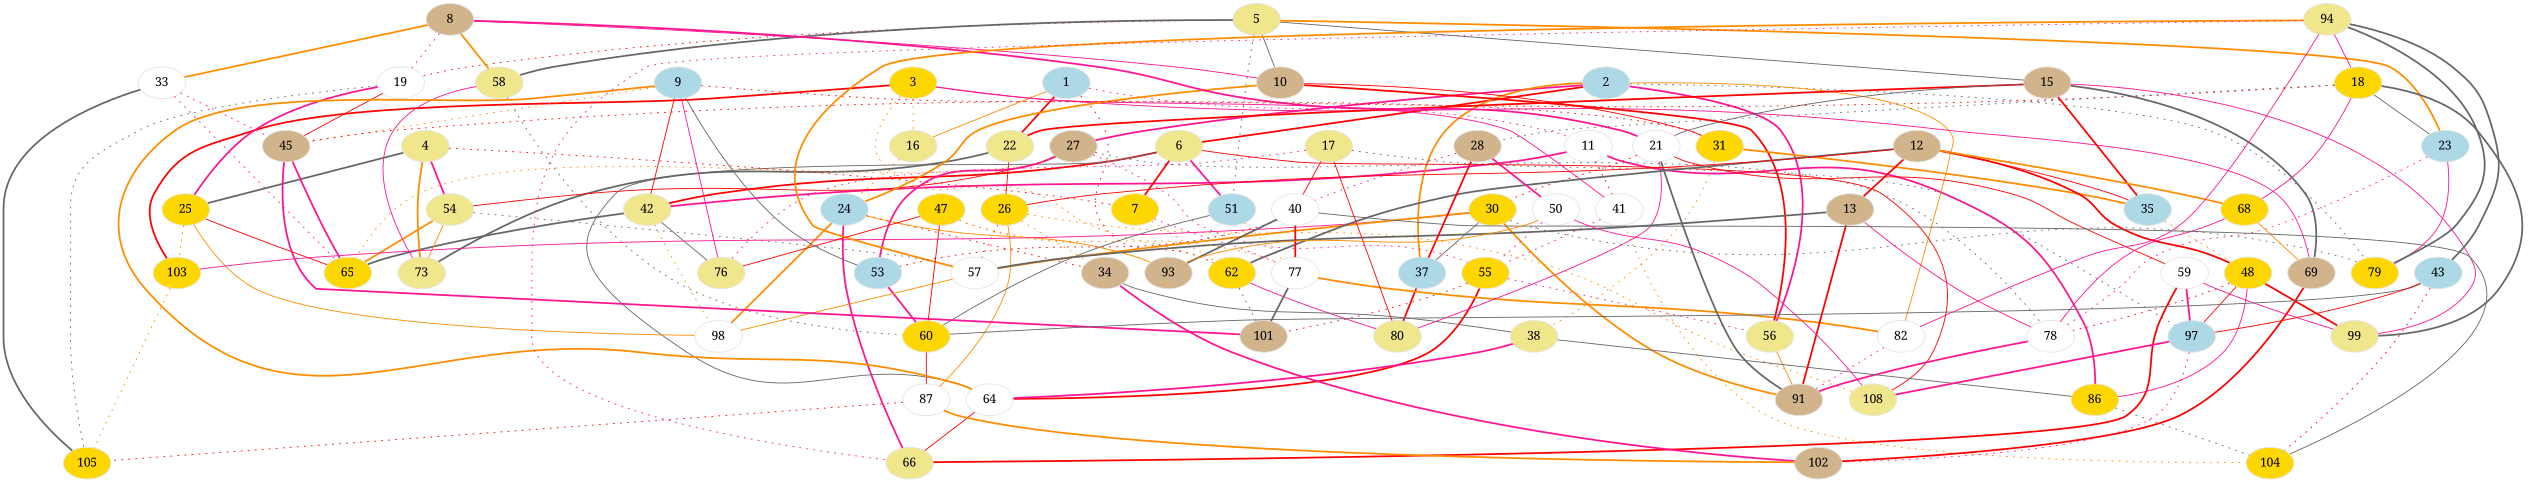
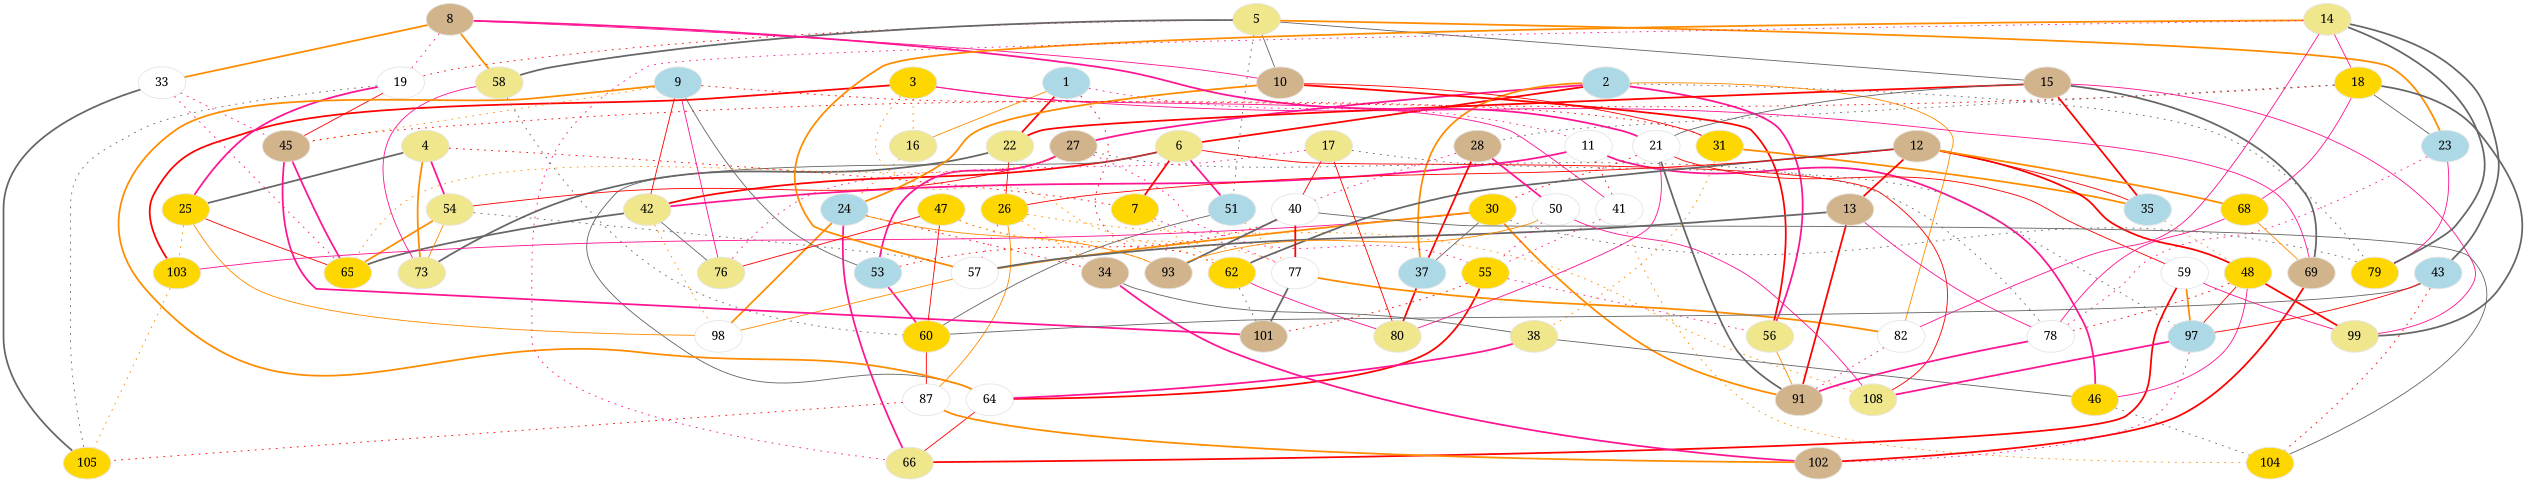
(2327, 19) -> (2327, 19)
(2189, 312) -> (2189, 312)
(2095, 400) -> (2095, 400)
